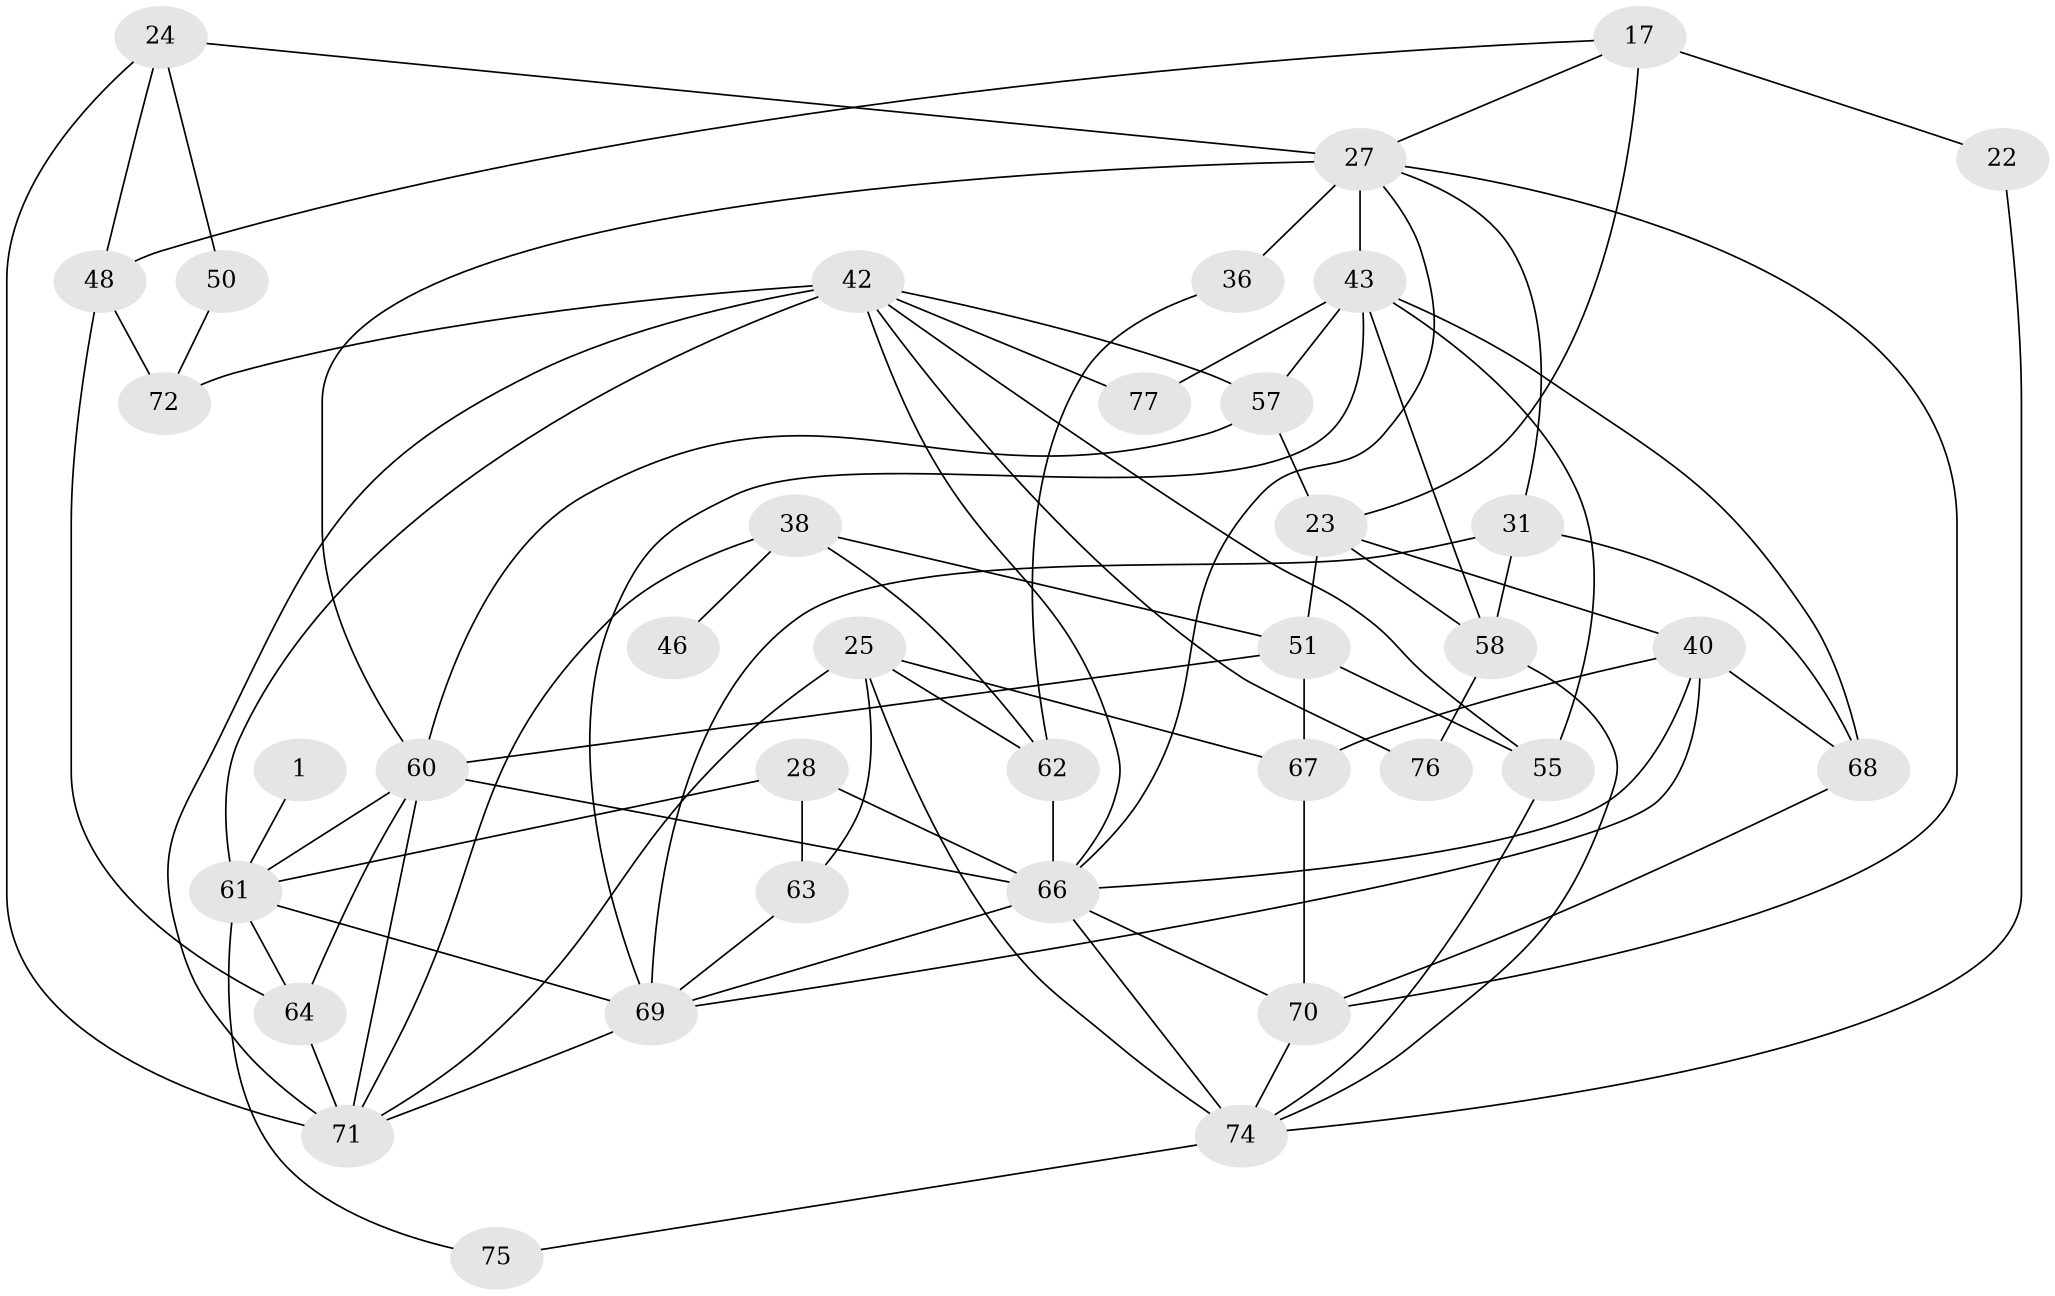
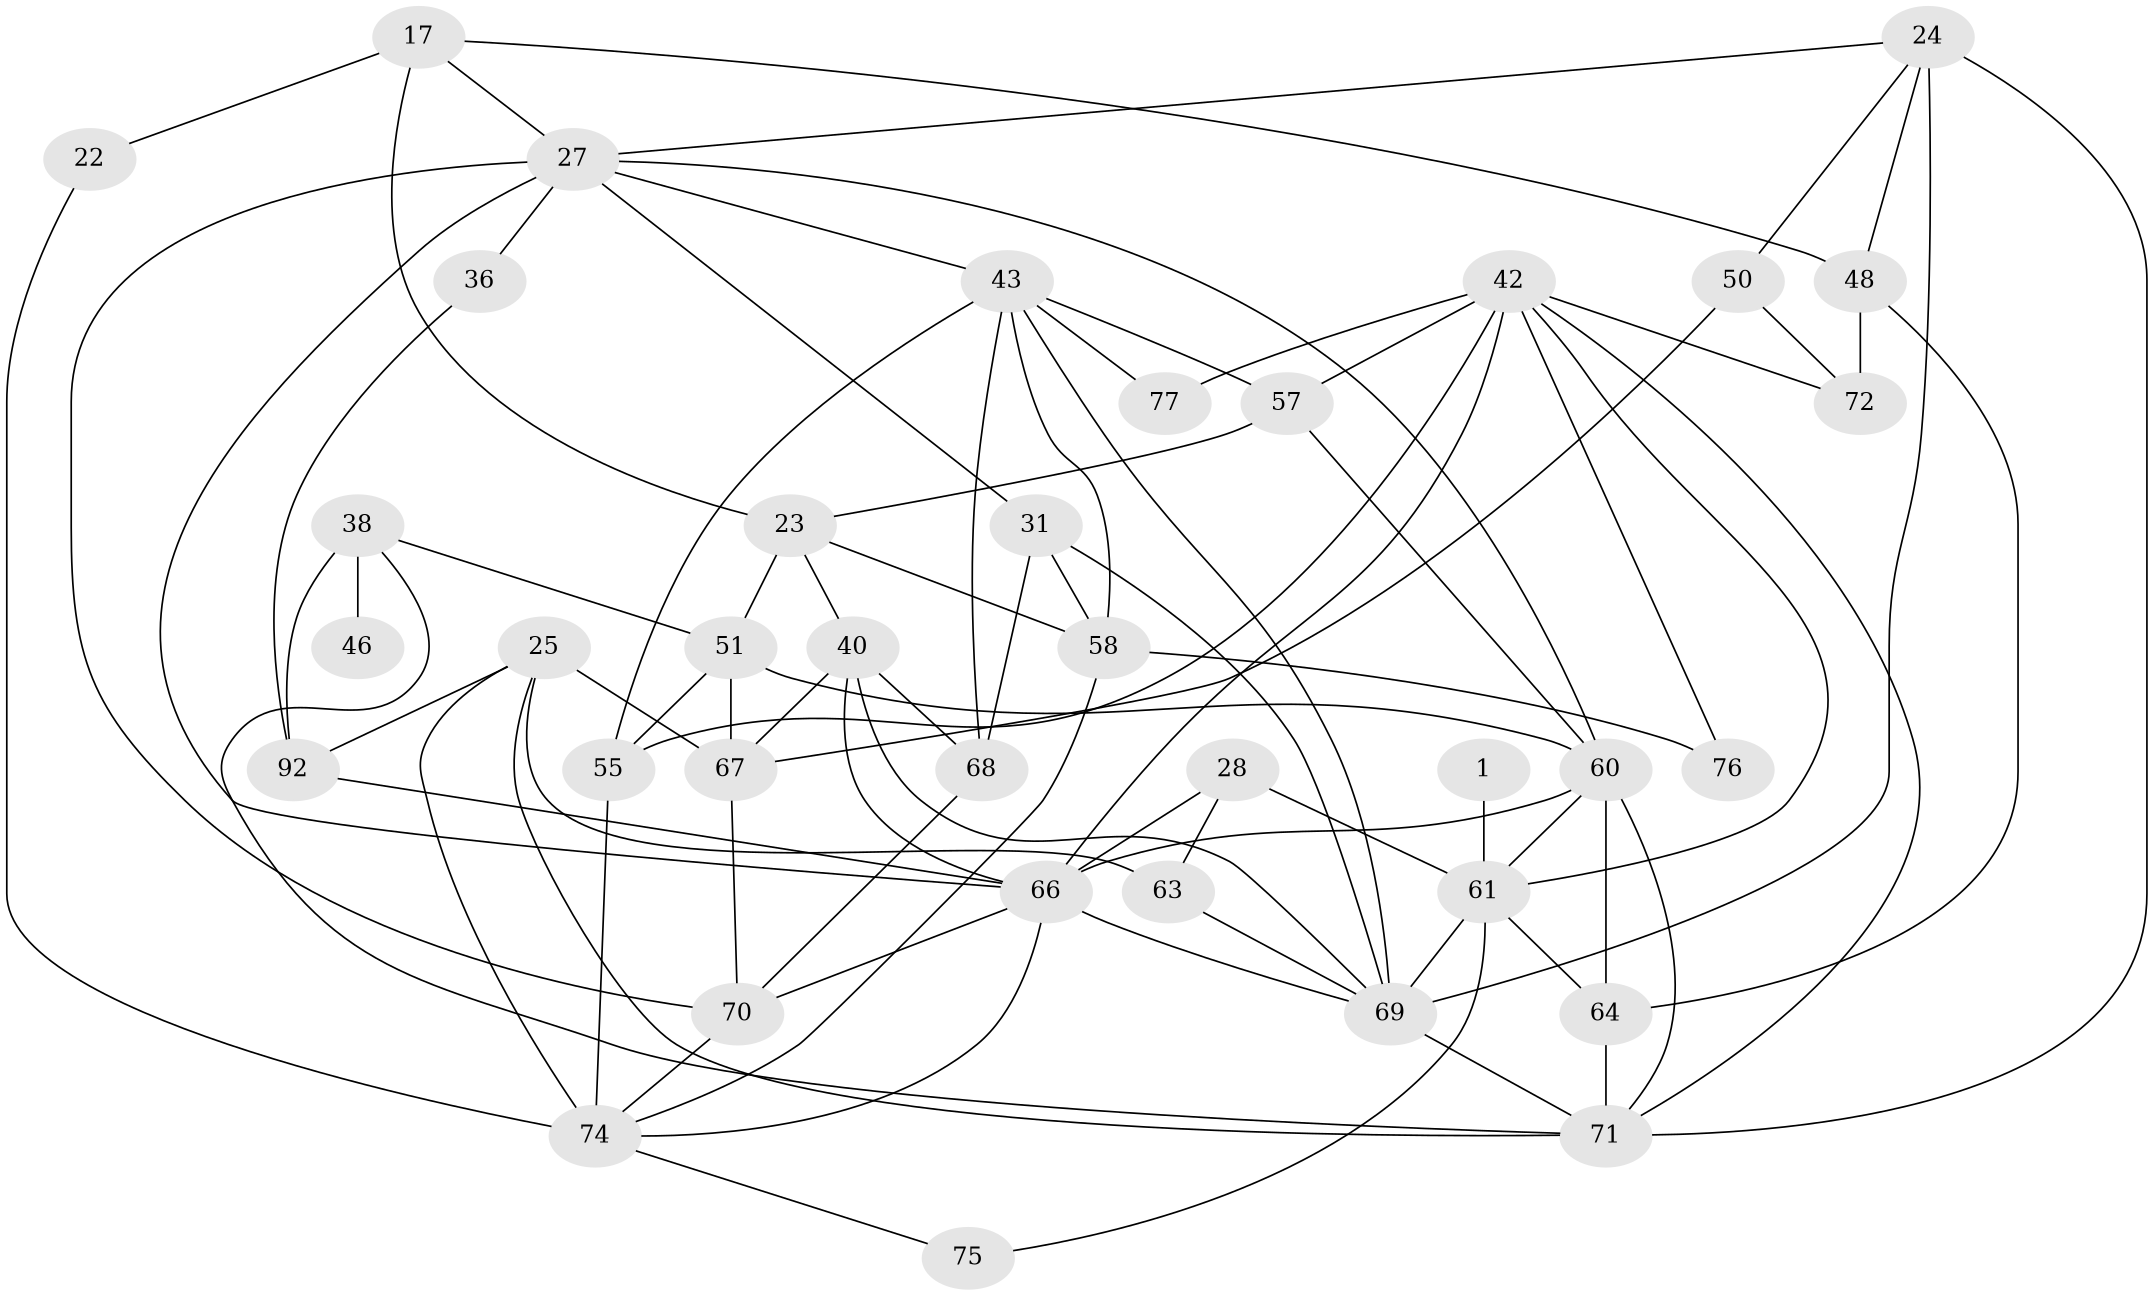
none -> (1297, 644)
none -> (1889, 651)
(1053, 770) -> (293, 770)
